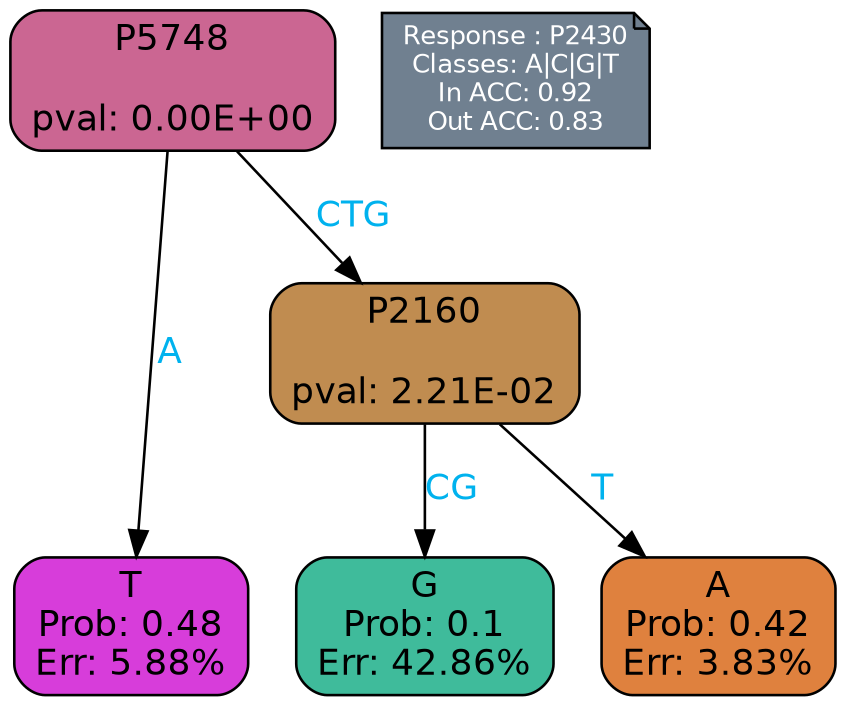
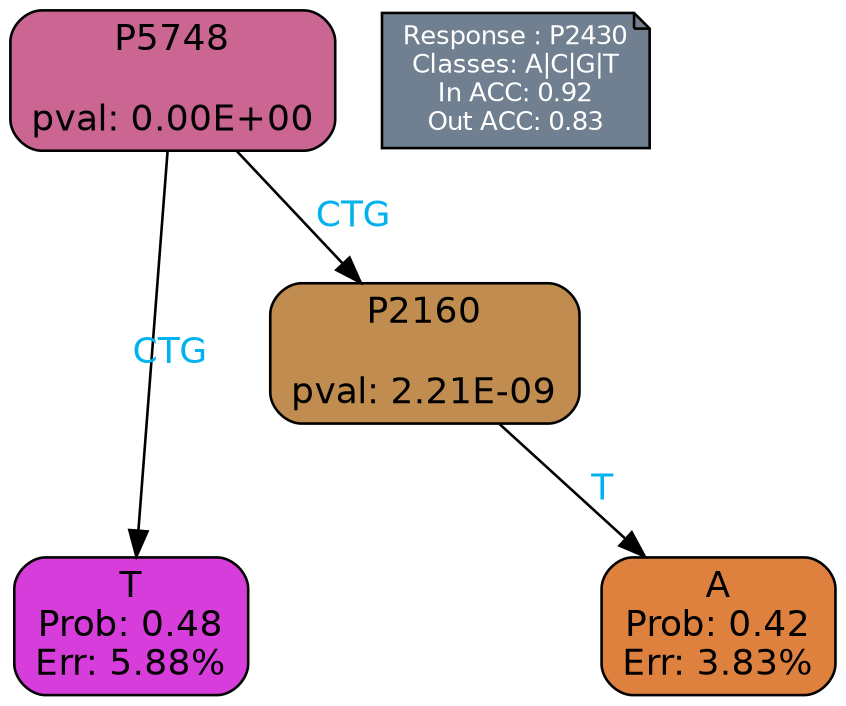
(170, 353) -> (170, 353)
(425, 353) -> (425, 353)
(425, 626) -> none
